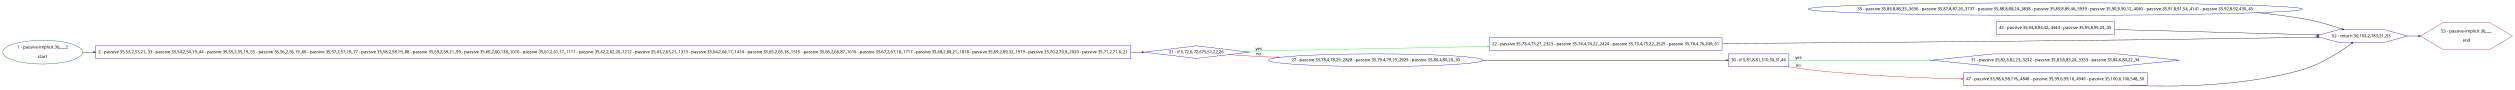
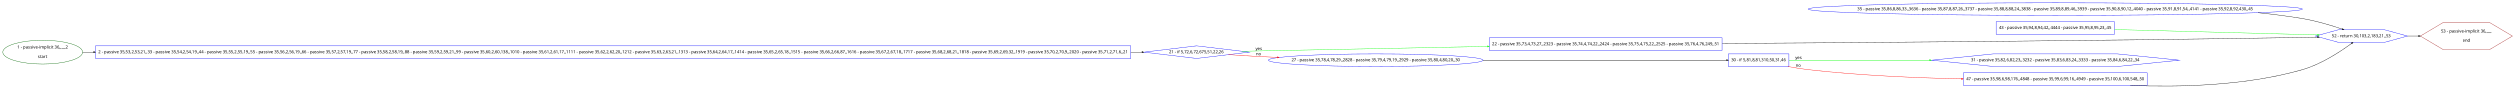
(2216, 32) -> (2216, 32)
